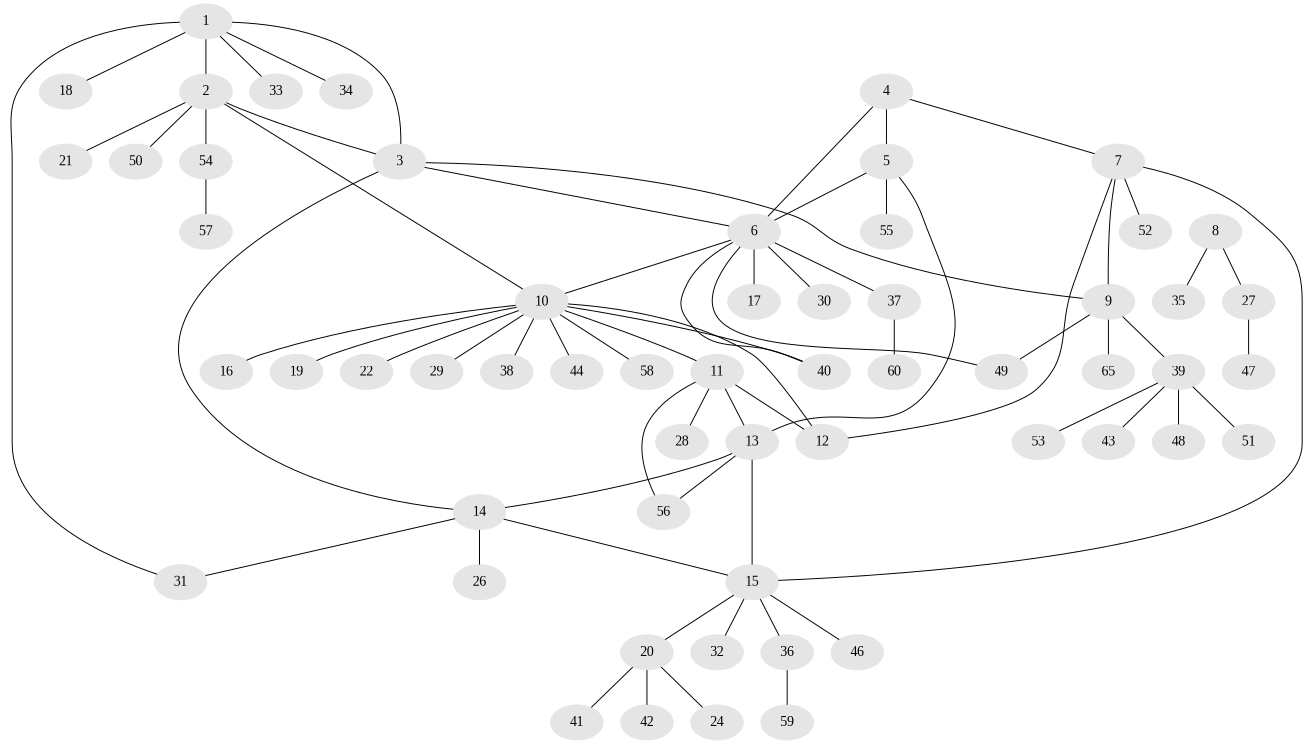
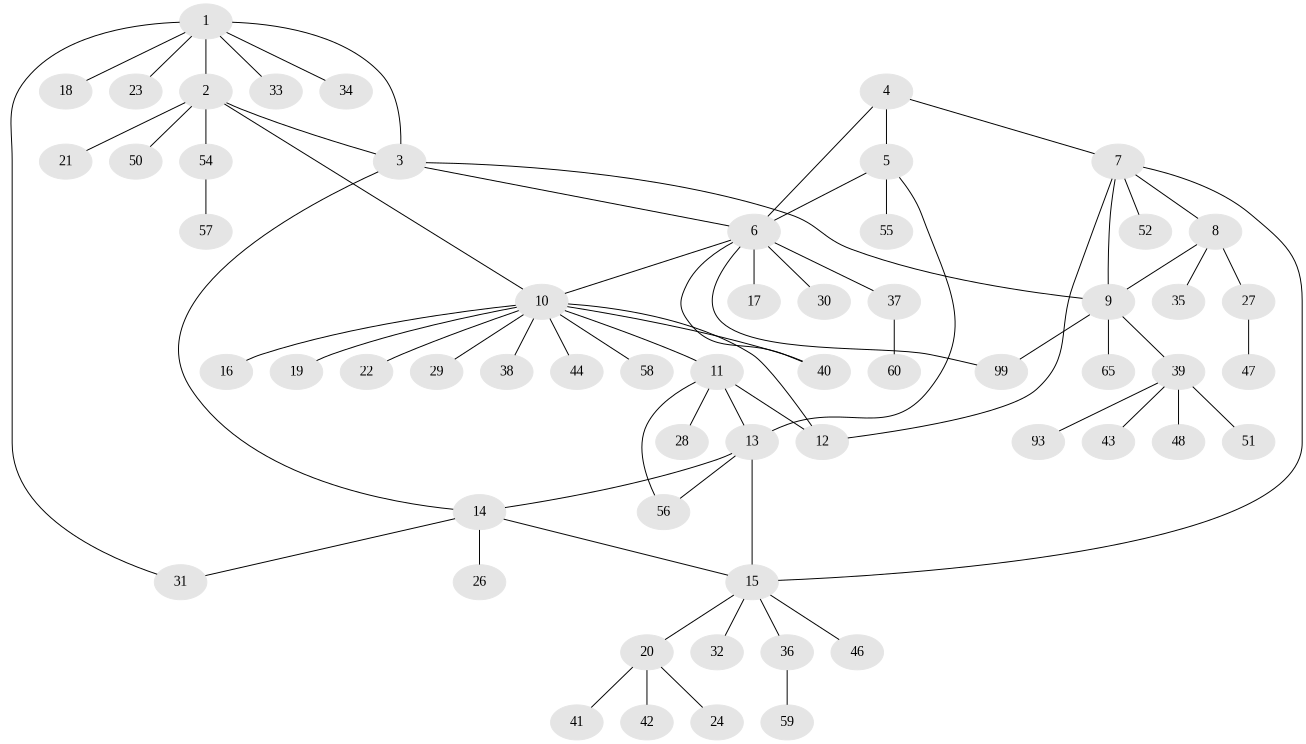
none -> (136, 92)
none -> (1167, 197)
none -> (1162, 267)
(1001, 372) -> (1001, 372)
(1038, 442) -> (1038, 442)
